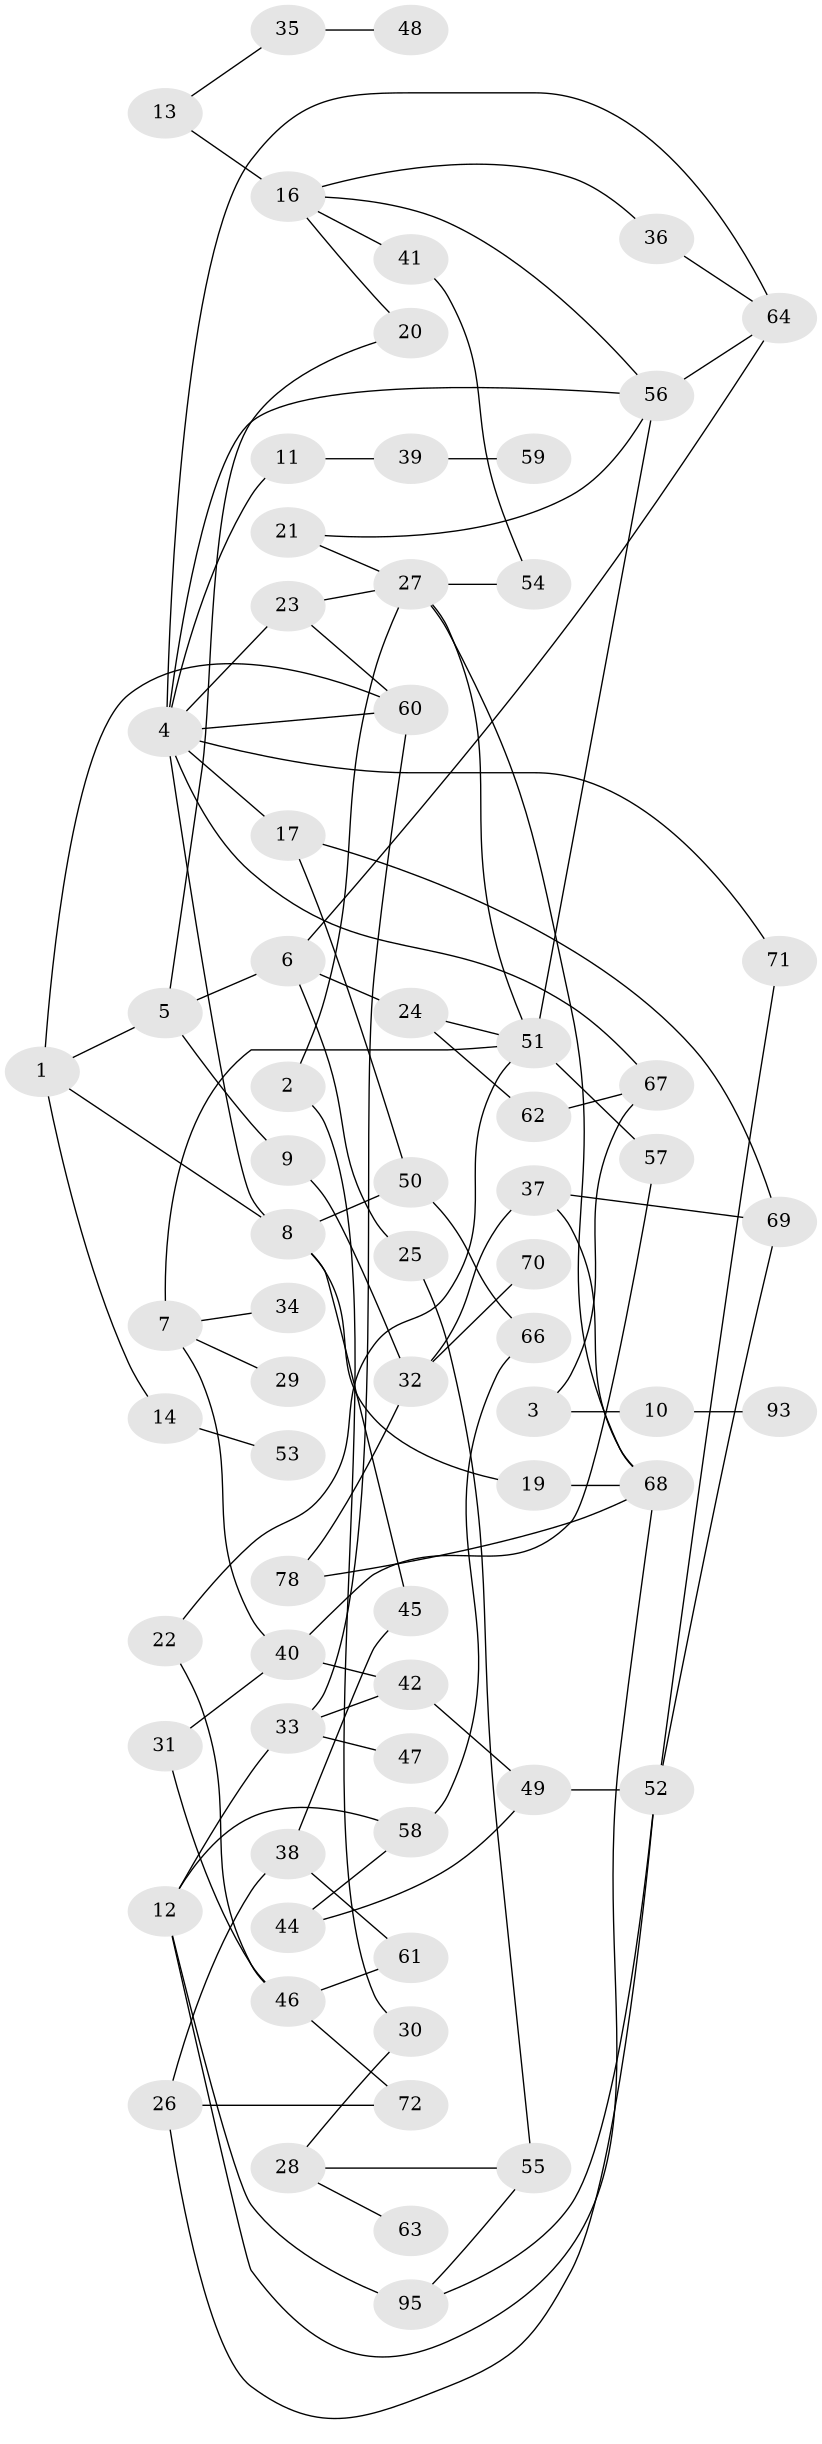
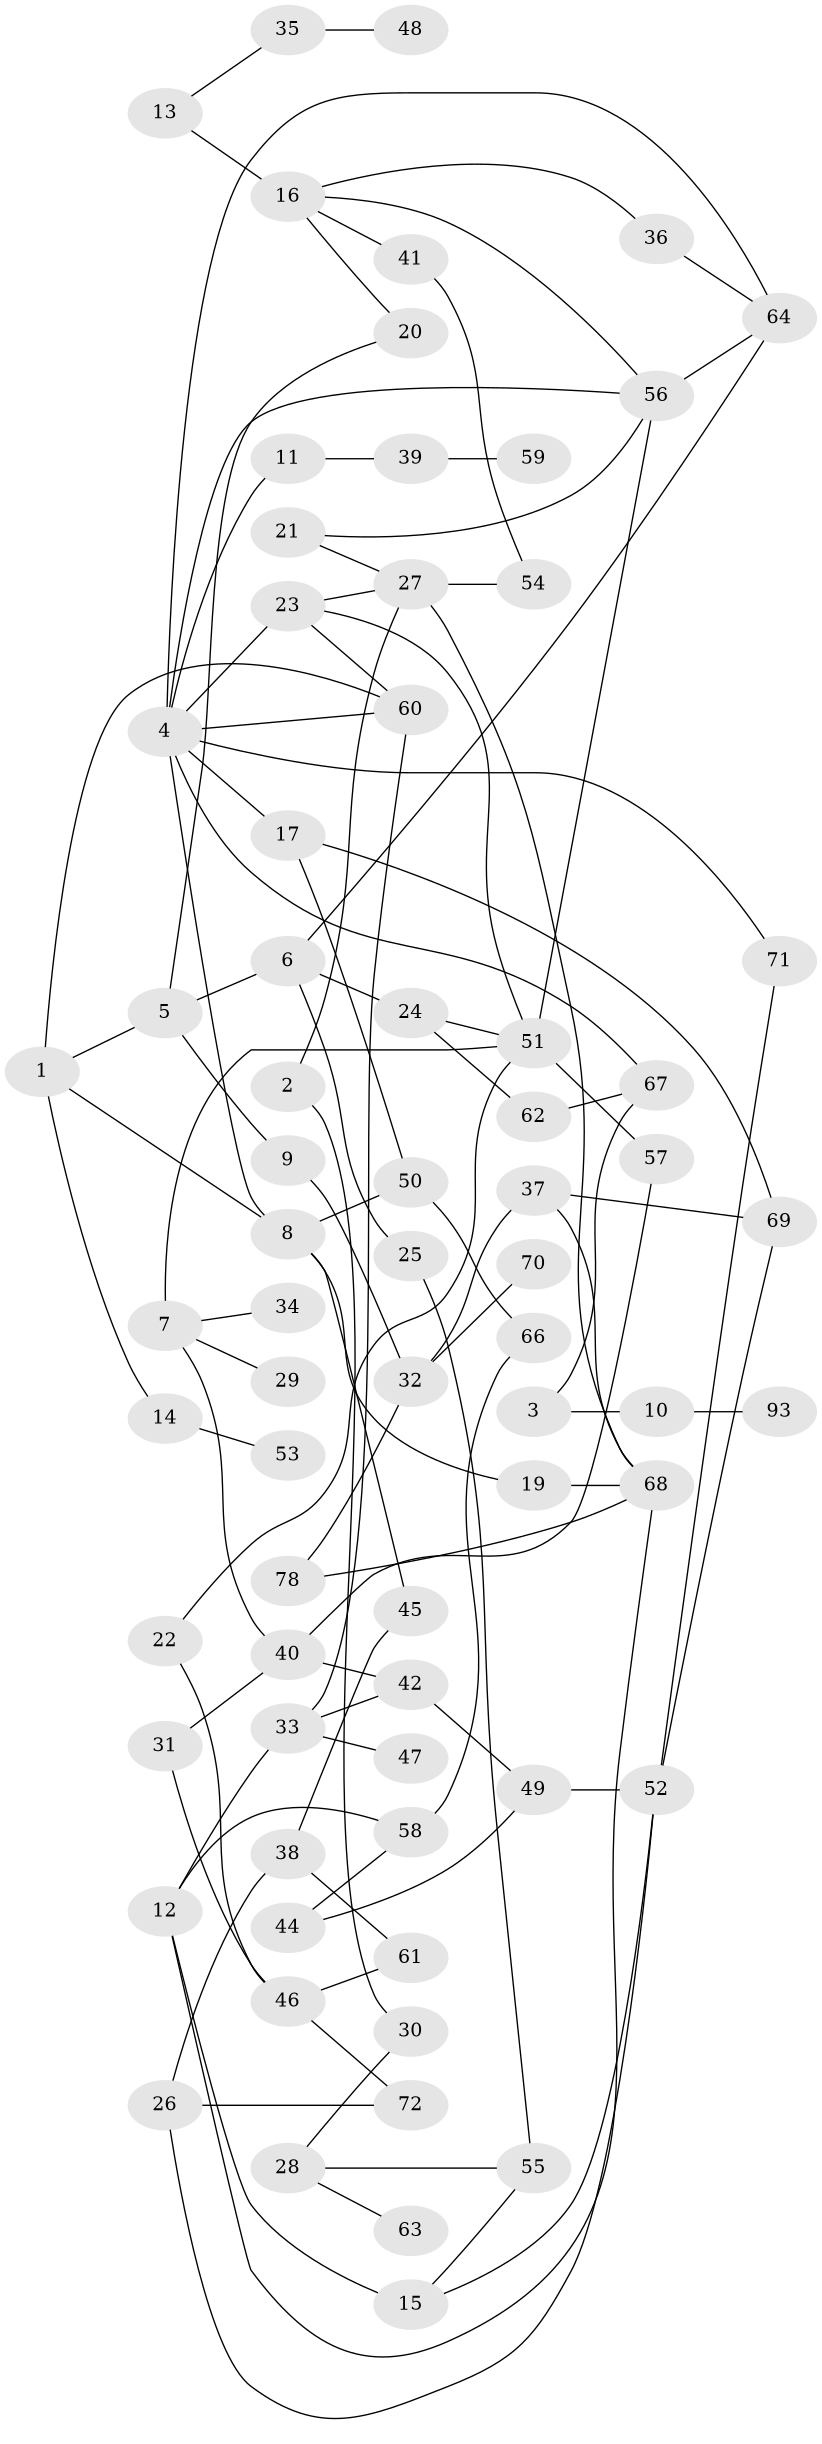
(481, 810) -> (487, 761)
(411, 2305) -> (411, 2305)
